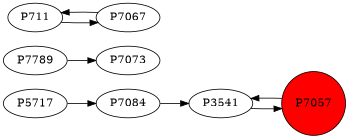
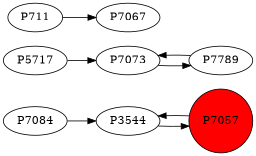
(84, 12) -> none
none -> (170, 66)
(78, 103) -> (78, 60)
(221, 103) -> (128, 121)
